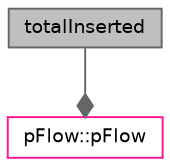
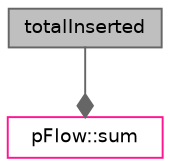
(85, 137) -> (85, 137)
